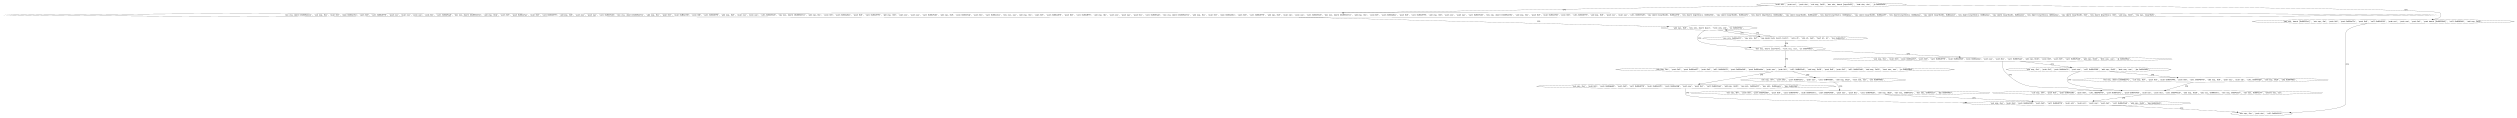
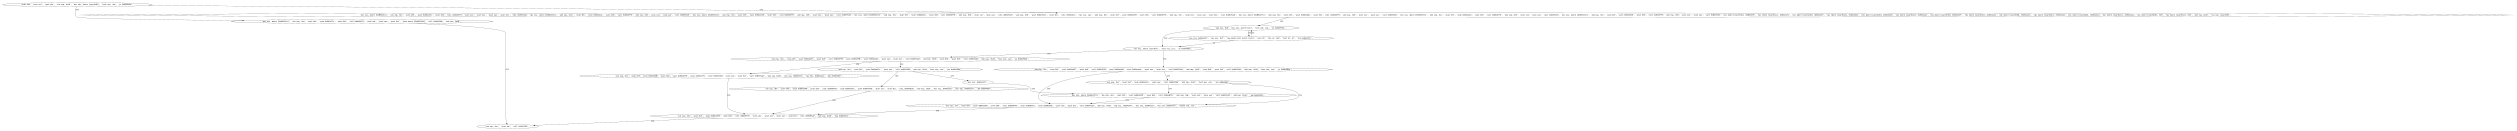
none -> (978, 82)
